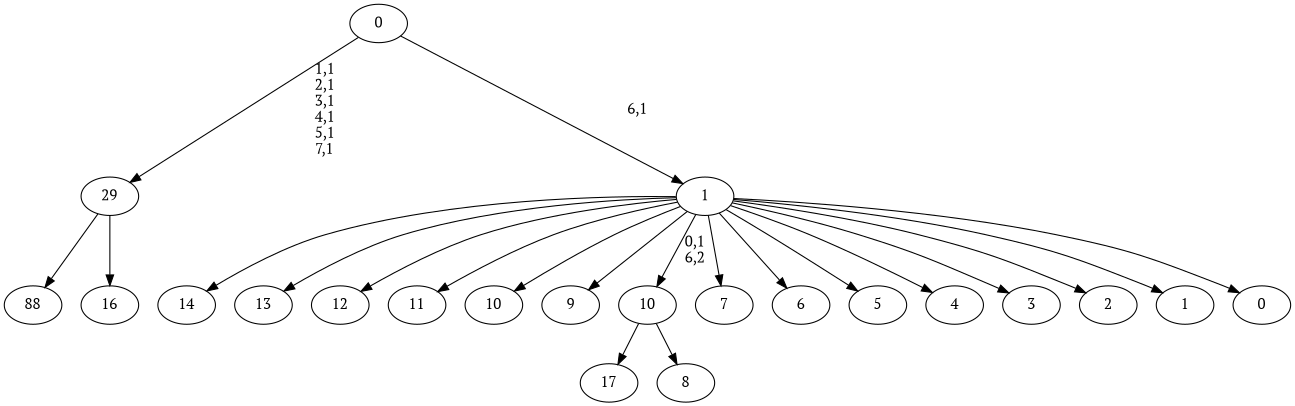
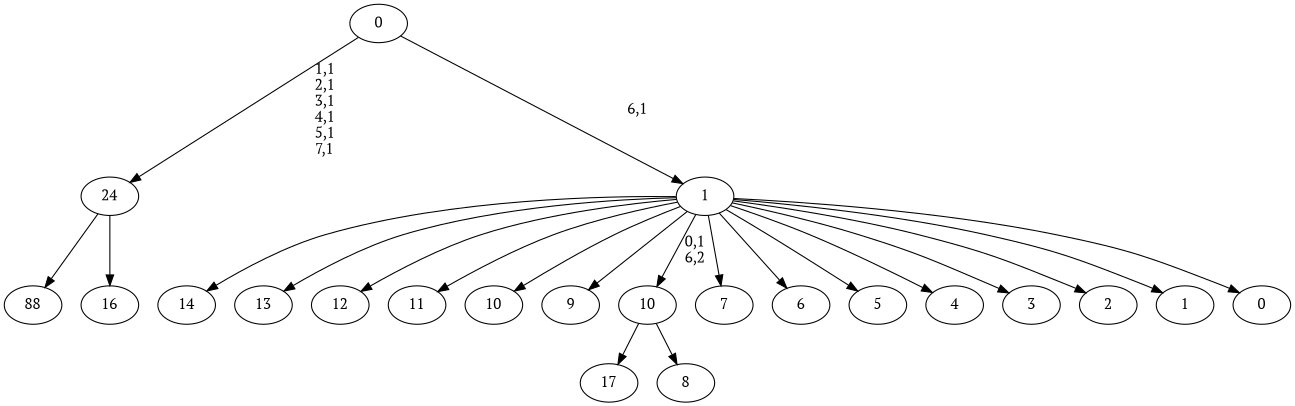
(110, 196) -> (110, 196)
